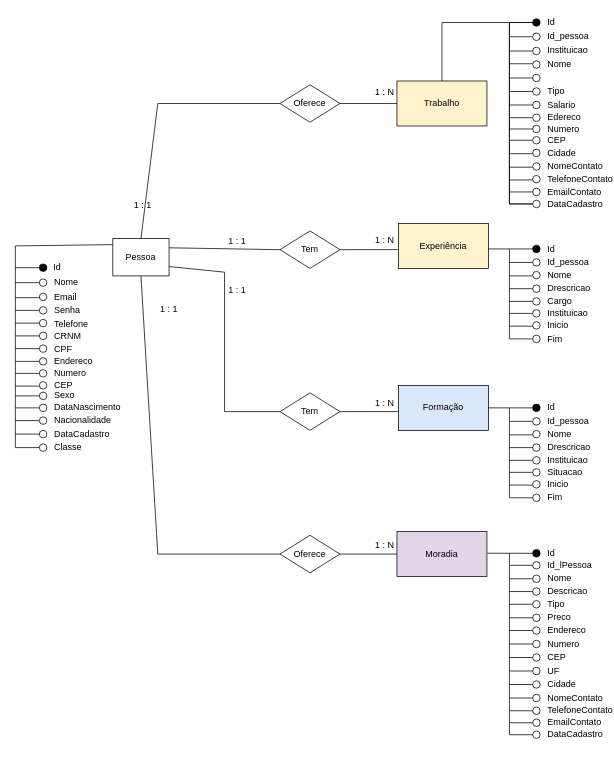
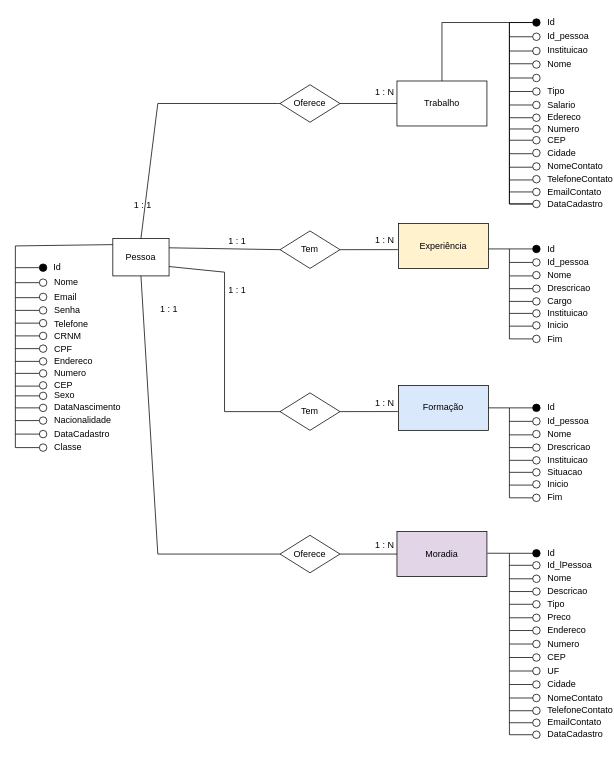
(442, 103) -> (442, 103)
